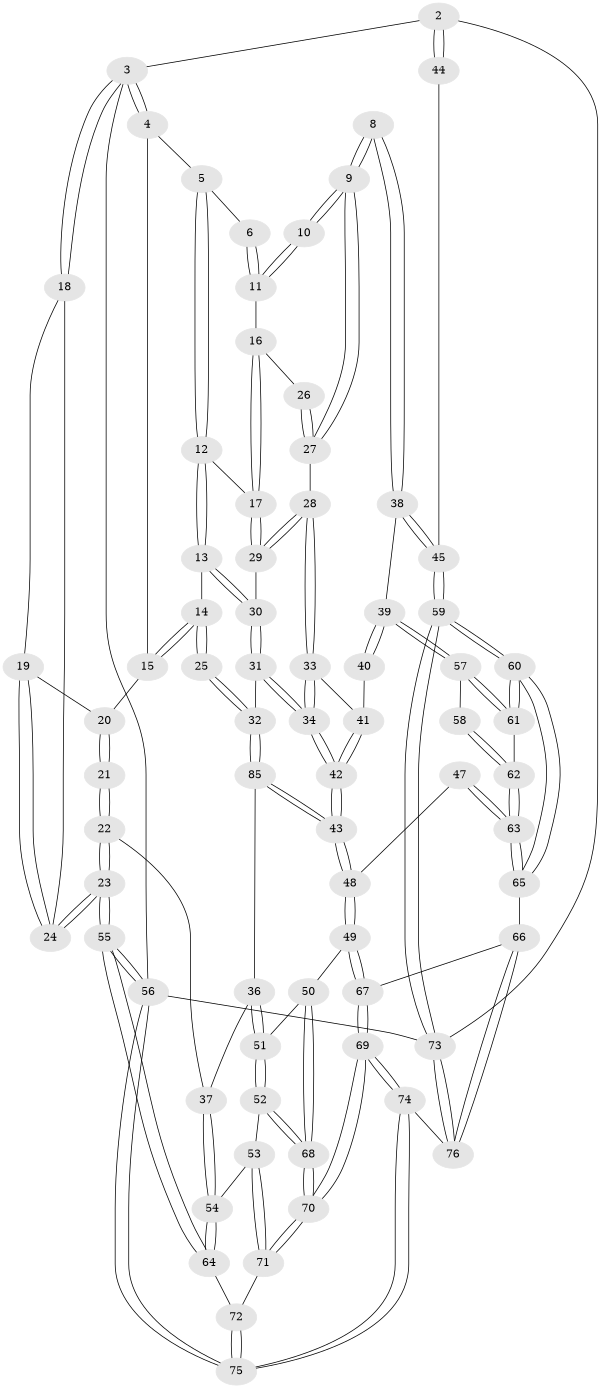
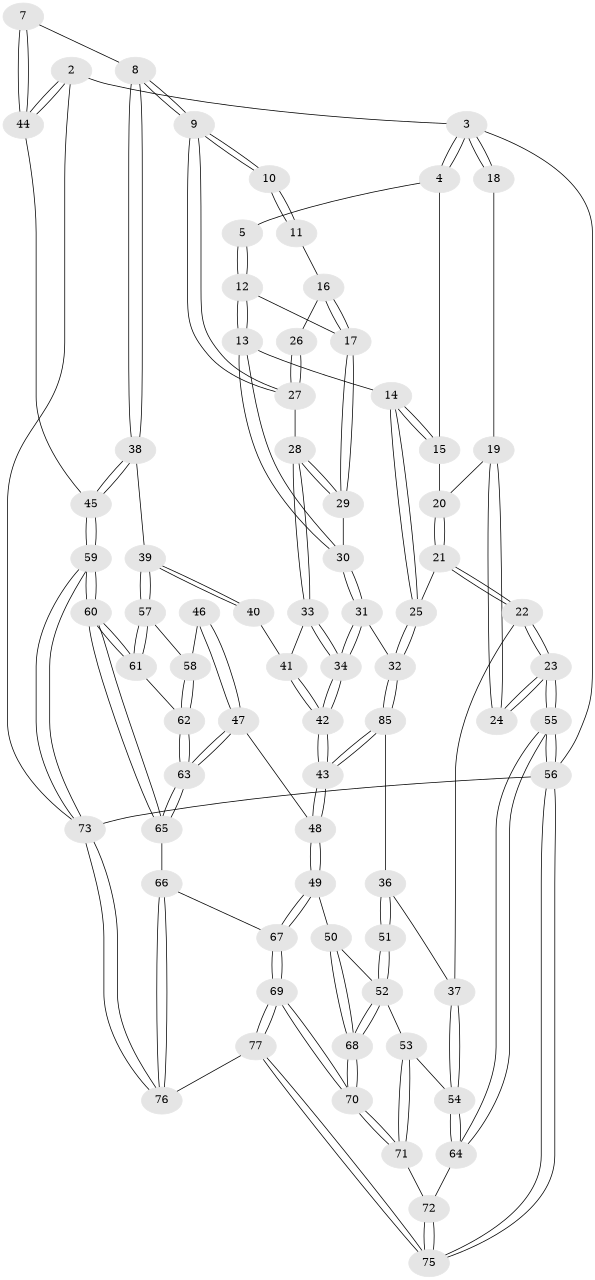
none -> (23, 17)
(250, 233) -> none
none -> (428, 586)
(65, 613) -> none
none -> (199, 613)
(284, 1020) -> (357, 965)
(405, 1101) -> (256, 1046)
